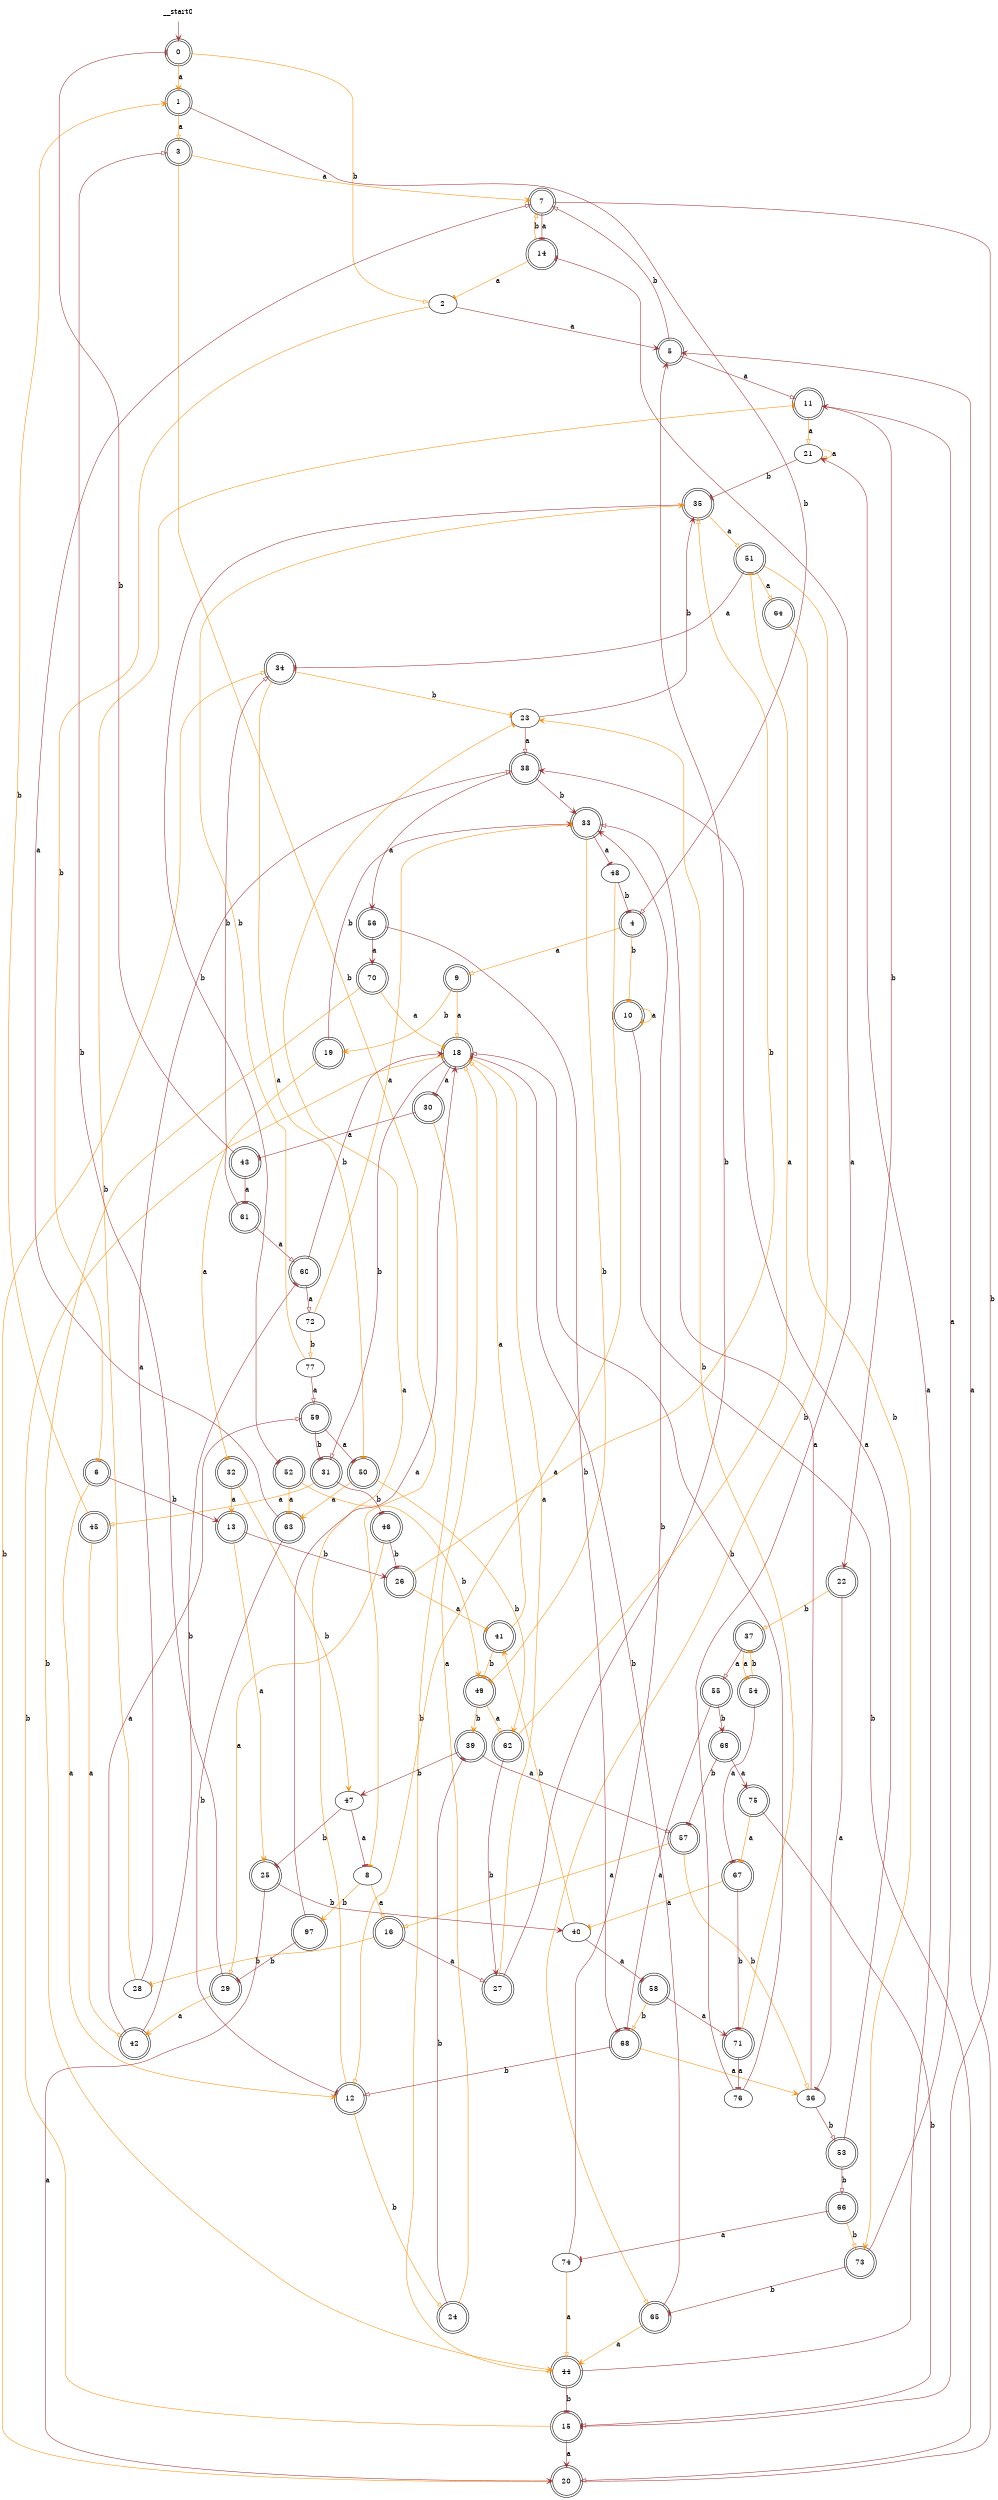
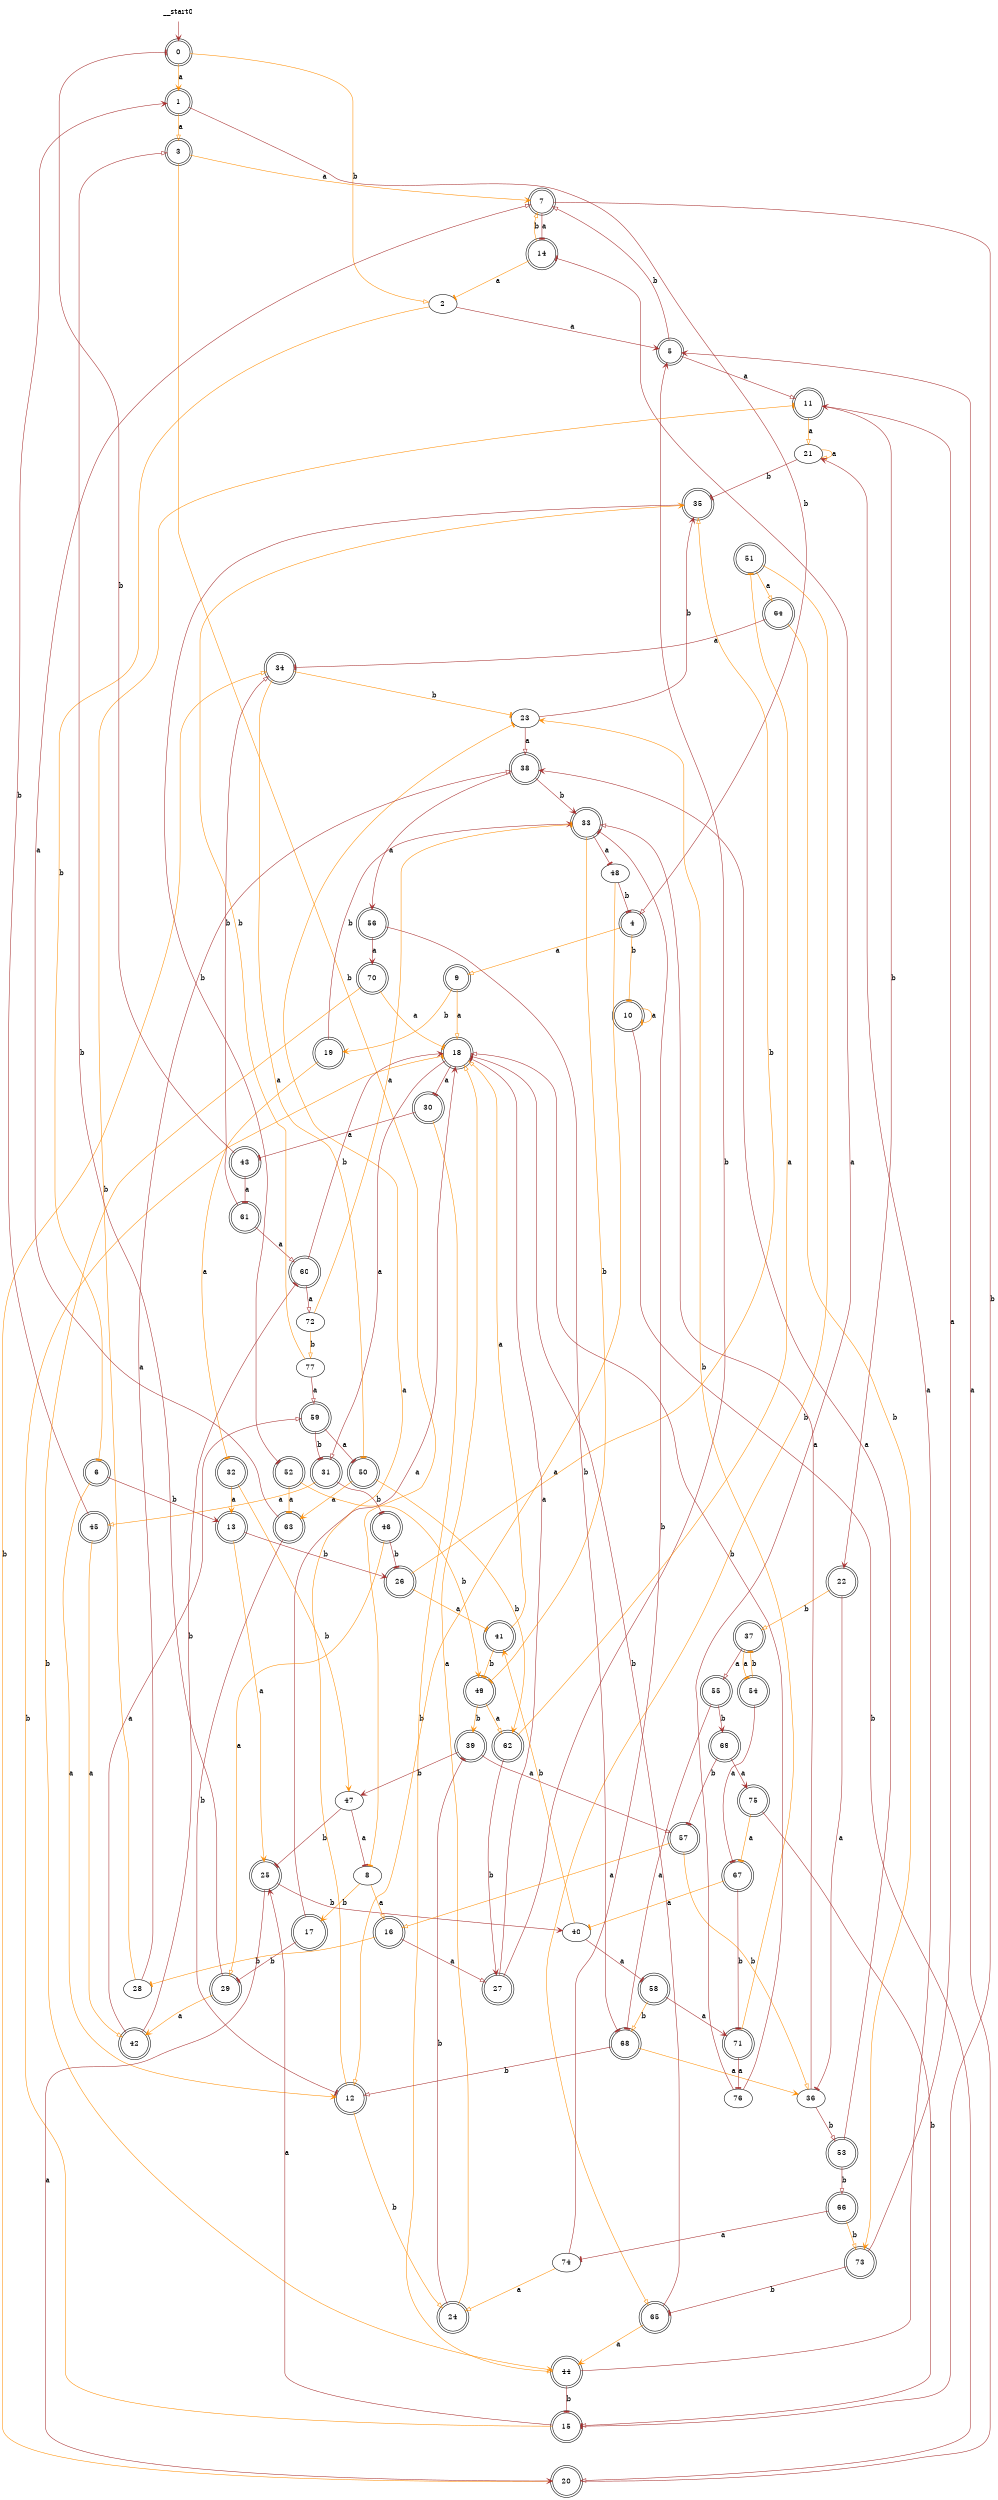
(722, 529) -> none
(535, 658) -> (533, 658)
(18, 774) -> (18, 774)
(380, 1272) -> (380, 1272)
(542, 1507) -> (542, 1507)
(660, 1538) -> (660, 1538)
(309, 1932) -> (309, 1932)
(567, 2312) -> (513, 2289)
(567, 2451) -> (285, 2271)
